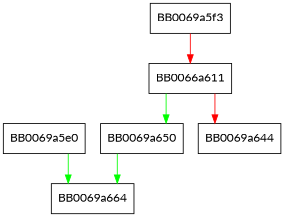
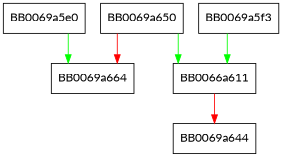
(190, 44) -> (227, 44)
(166, 104) -> (178, 44)
(117, 164) -> (117, 44)
